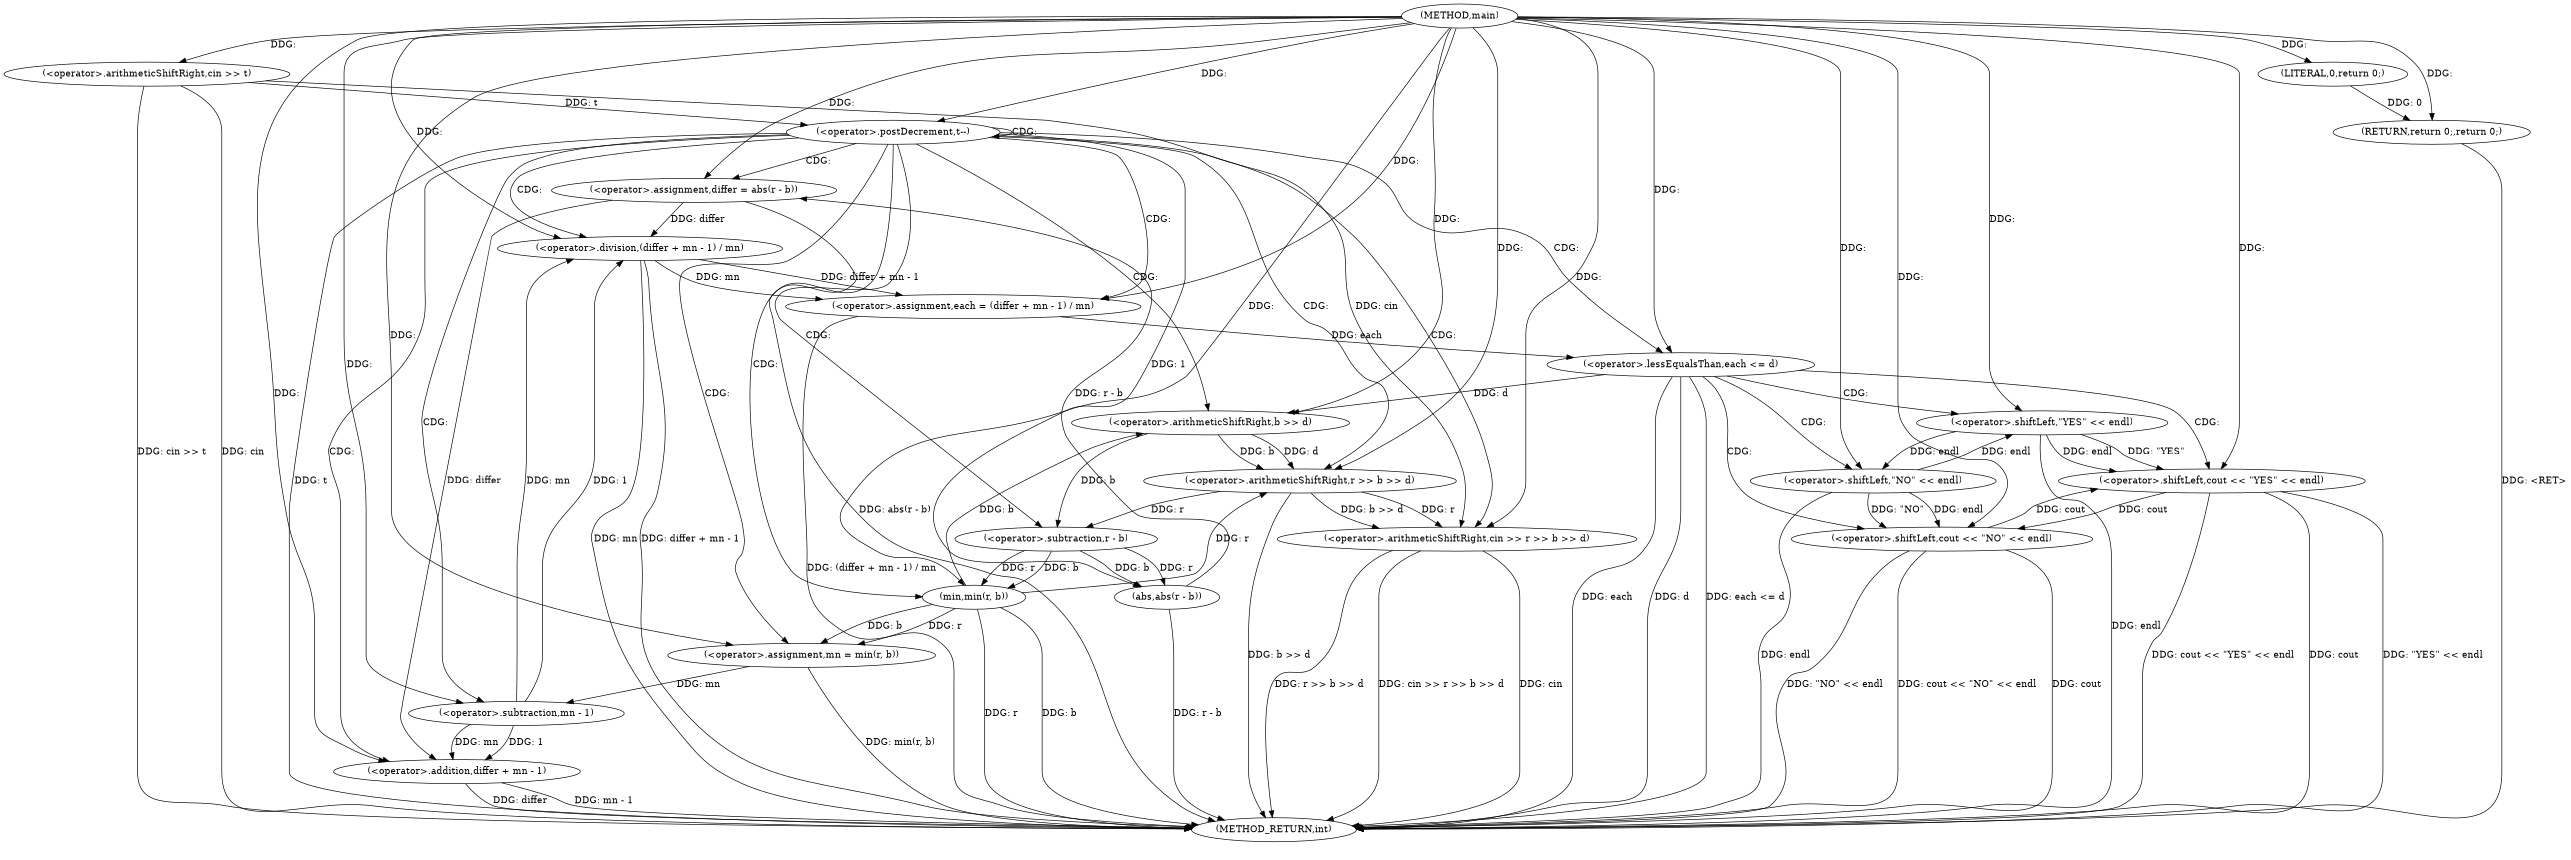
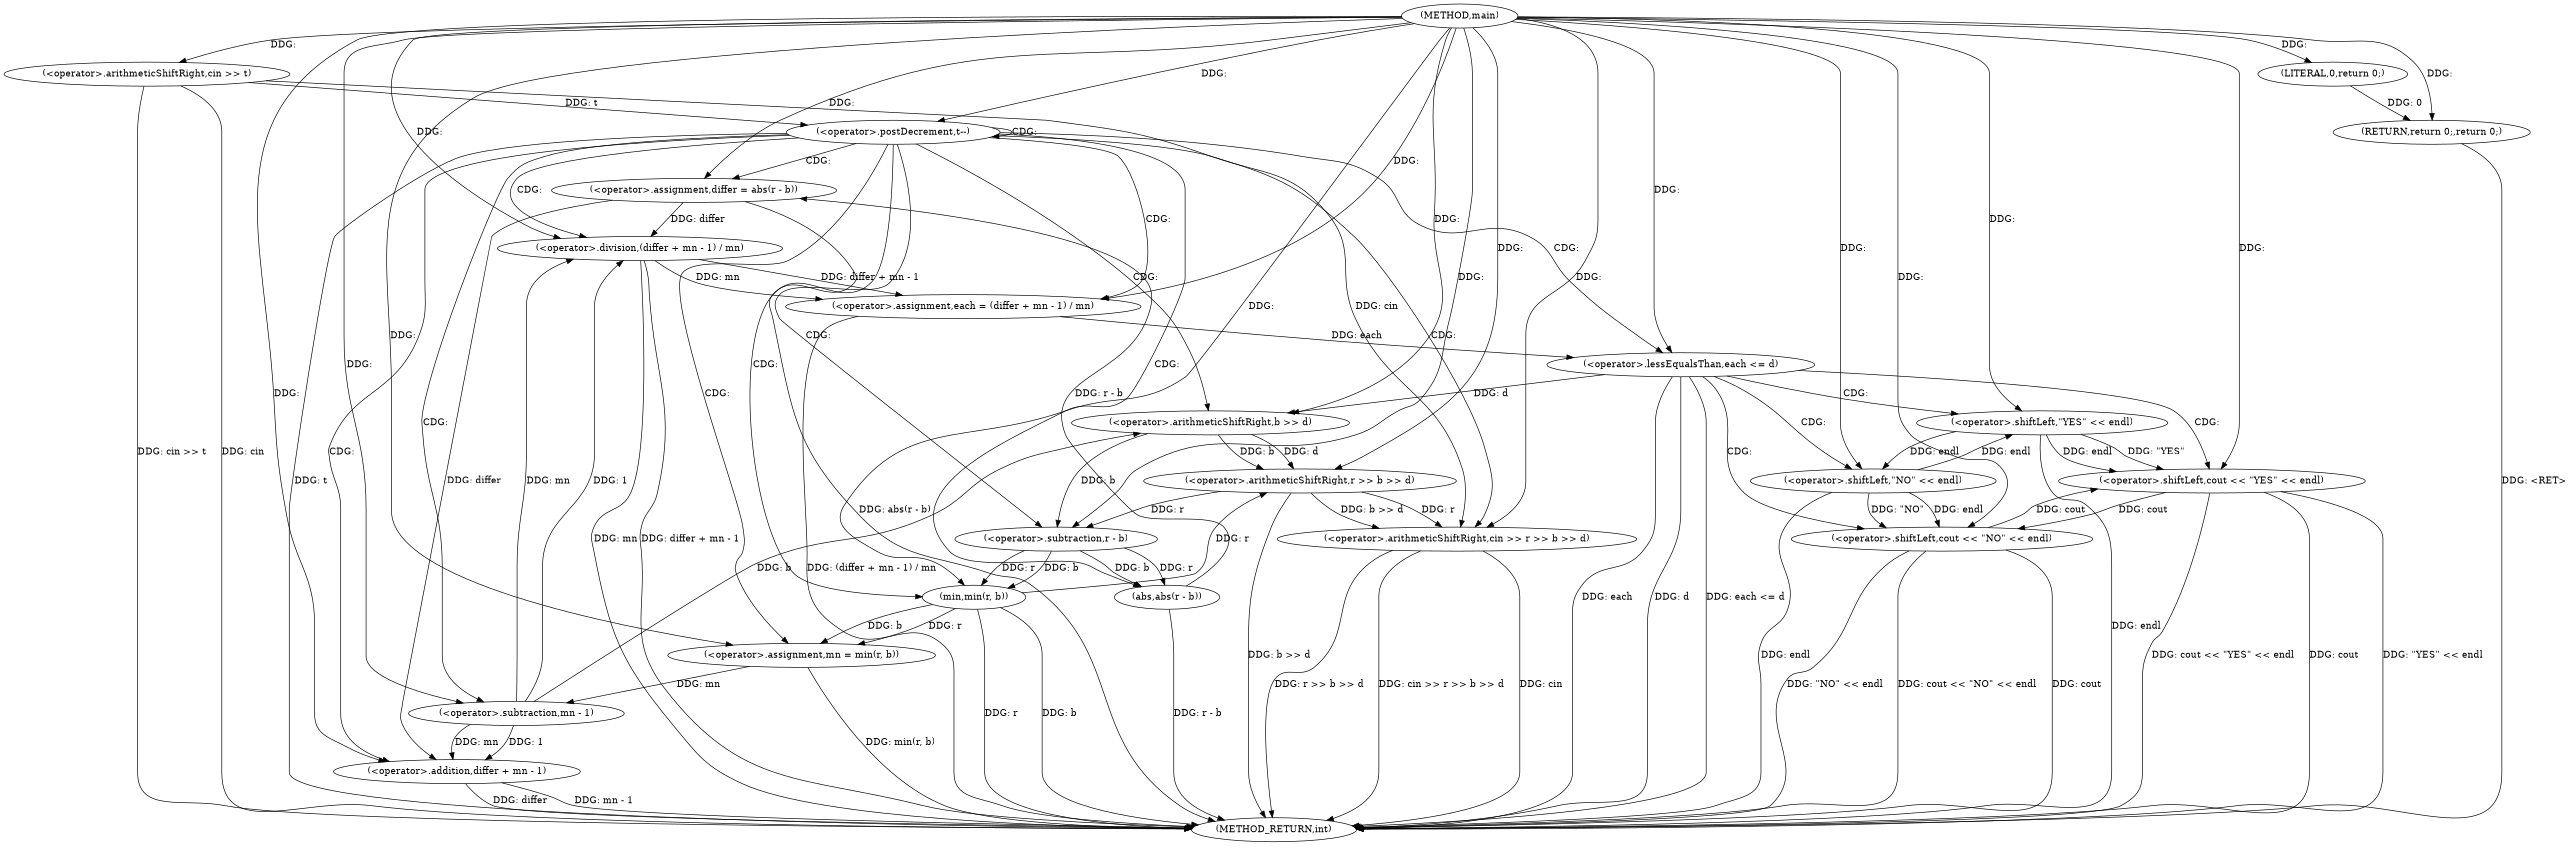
(1255, 240) -> none
(1169, 365) -> (1169, 365)
none -> (1432, 383)
(1011, 488) -> (824, 543)
